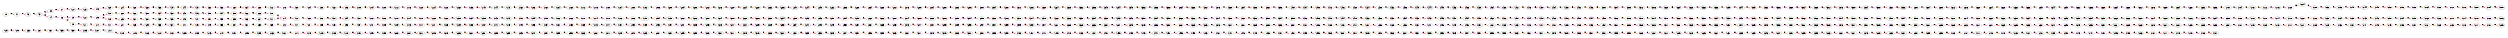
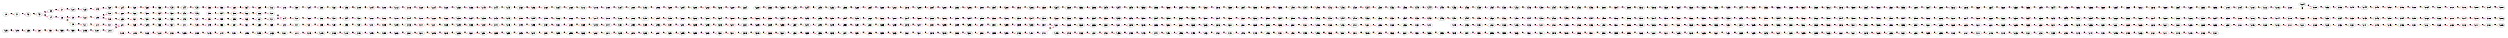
(2295, 6) -> (2302, 9)
(750, 8) -> none
(202, 14) -> none
(1442, 25) -> none
(115, 33) -> (115, 28)
(1050, 33) -> (1050, 30)
